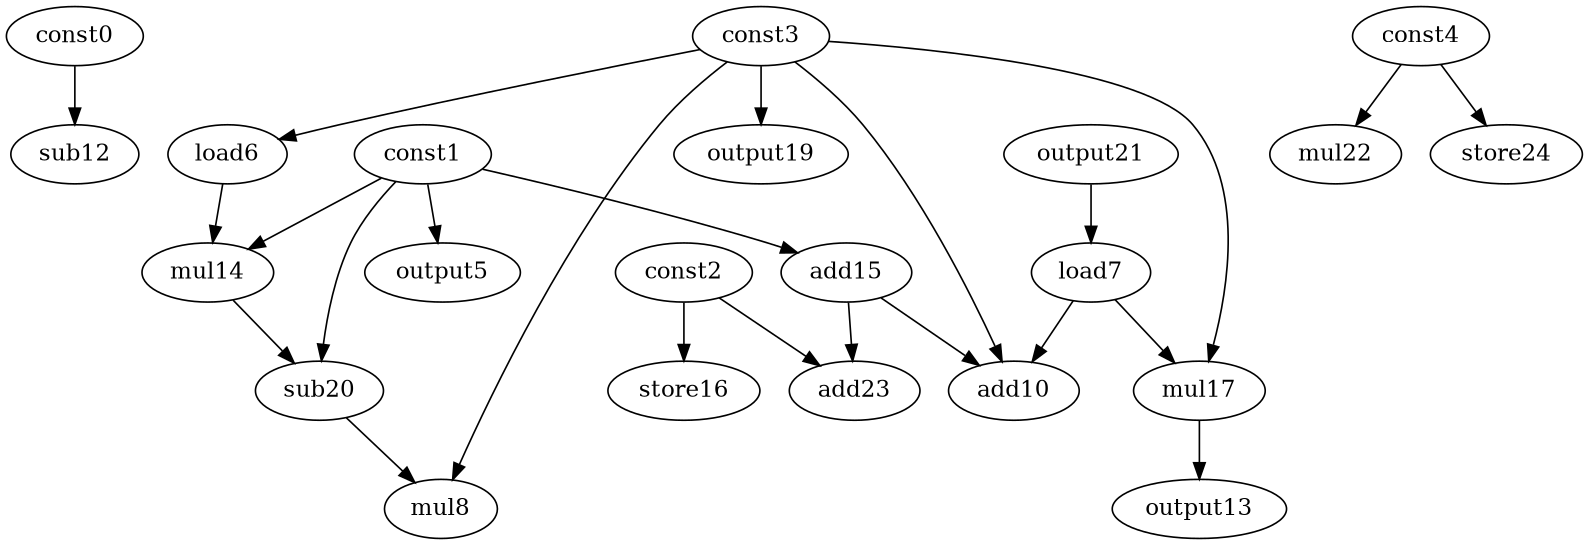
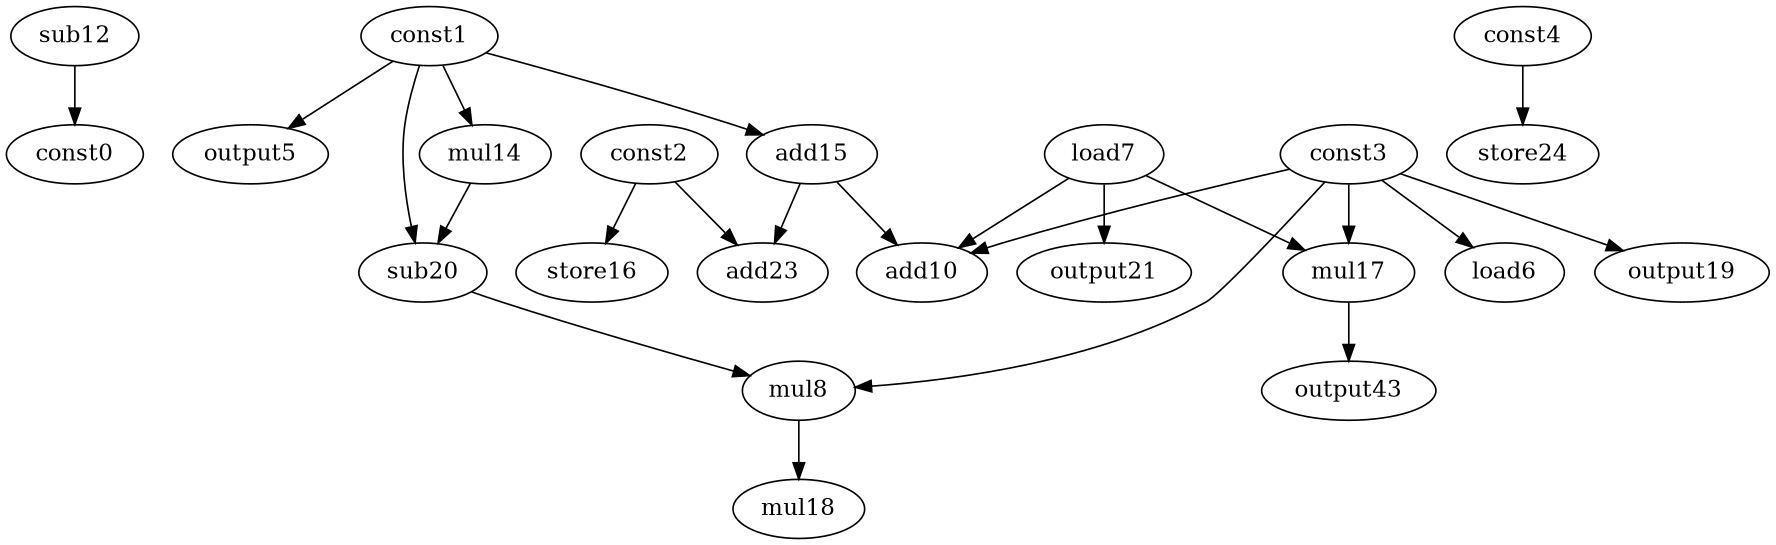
(75, 87) -> (75, 87)
(1336, 154) -> none
(219, 205) -> none
(1091, 205) -> (1104, 204)
none -> (799, 509)
(1199, 509) -> (1349, 391)
